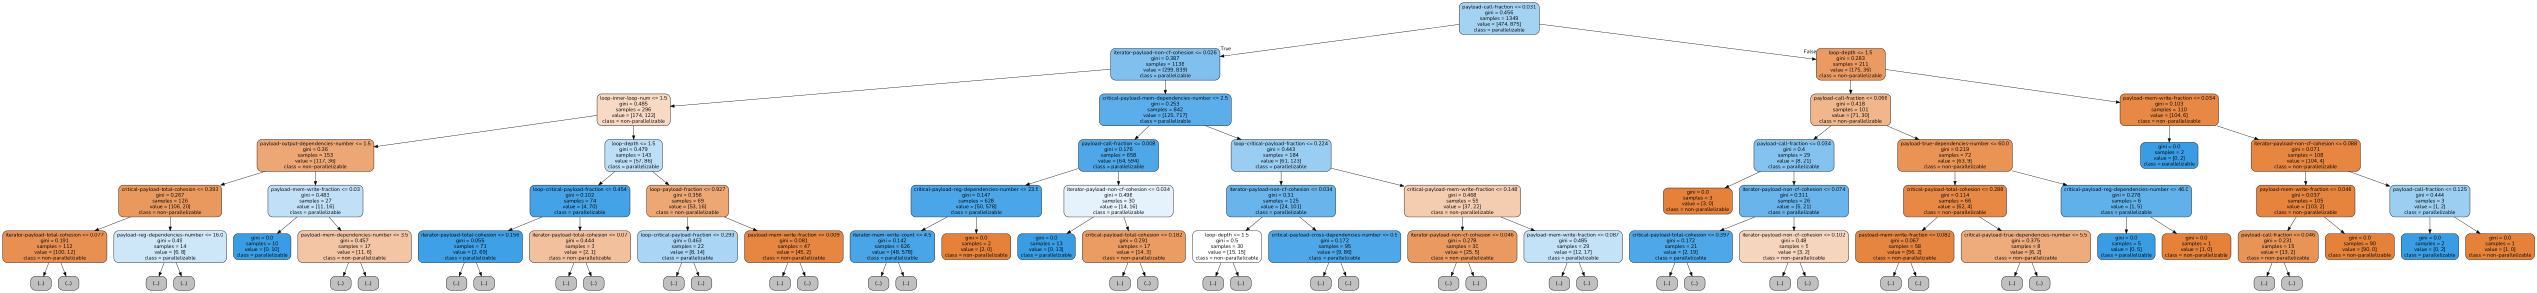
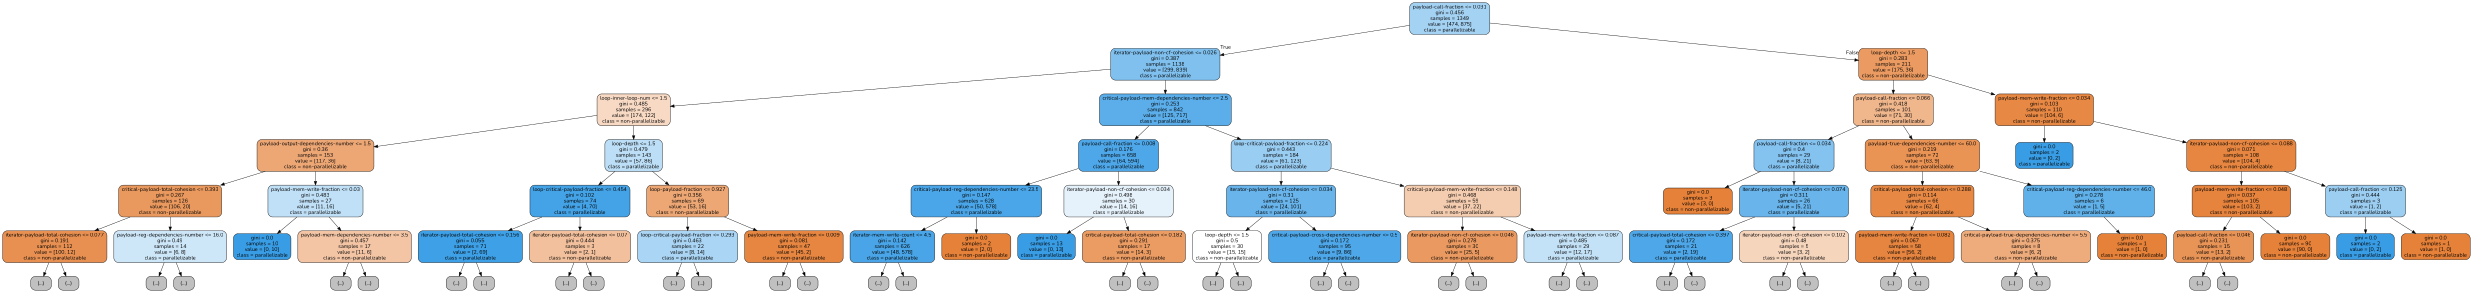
(2126, 247) -> none
